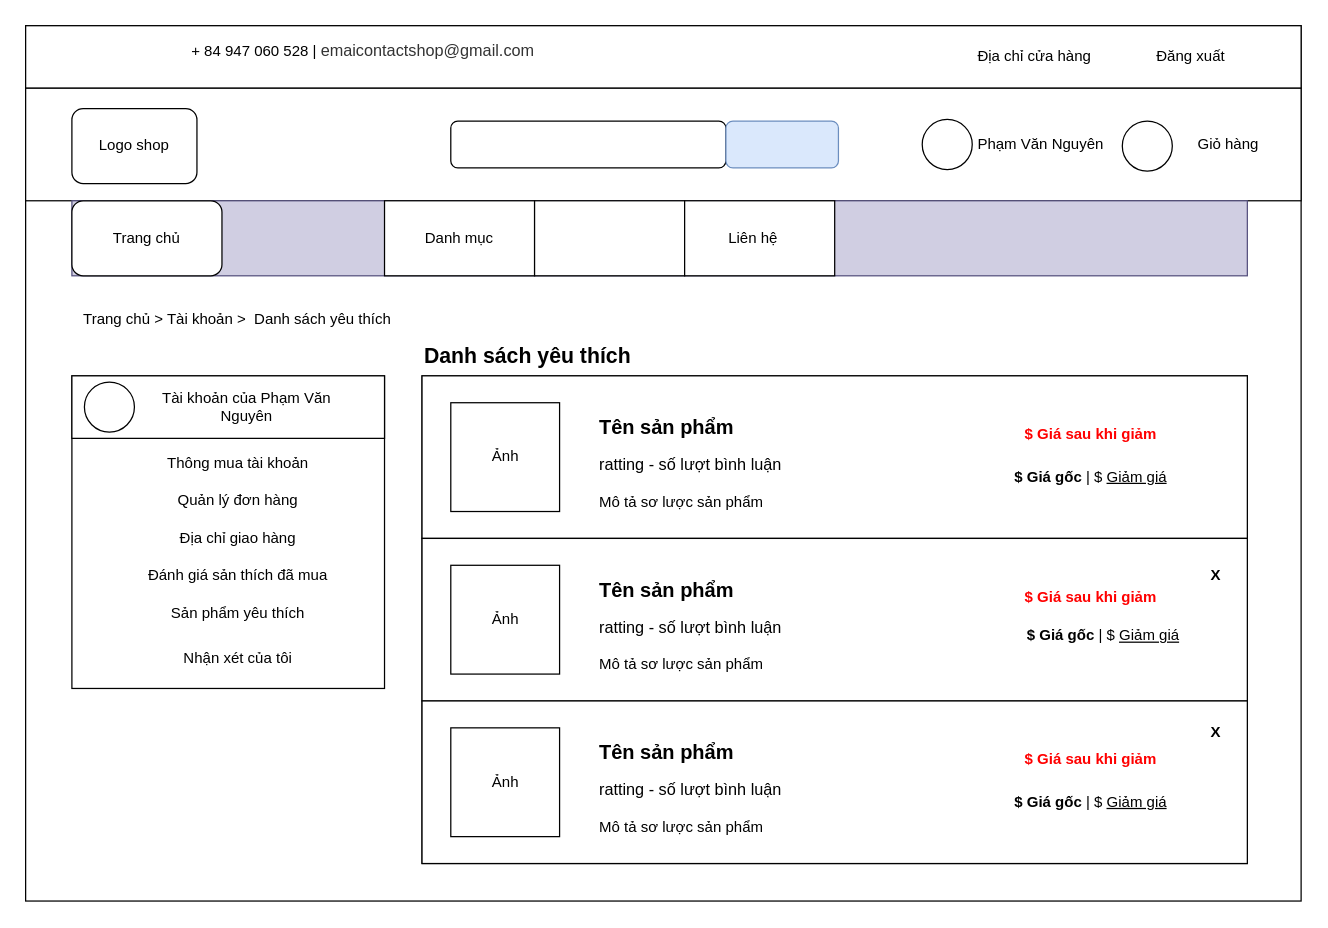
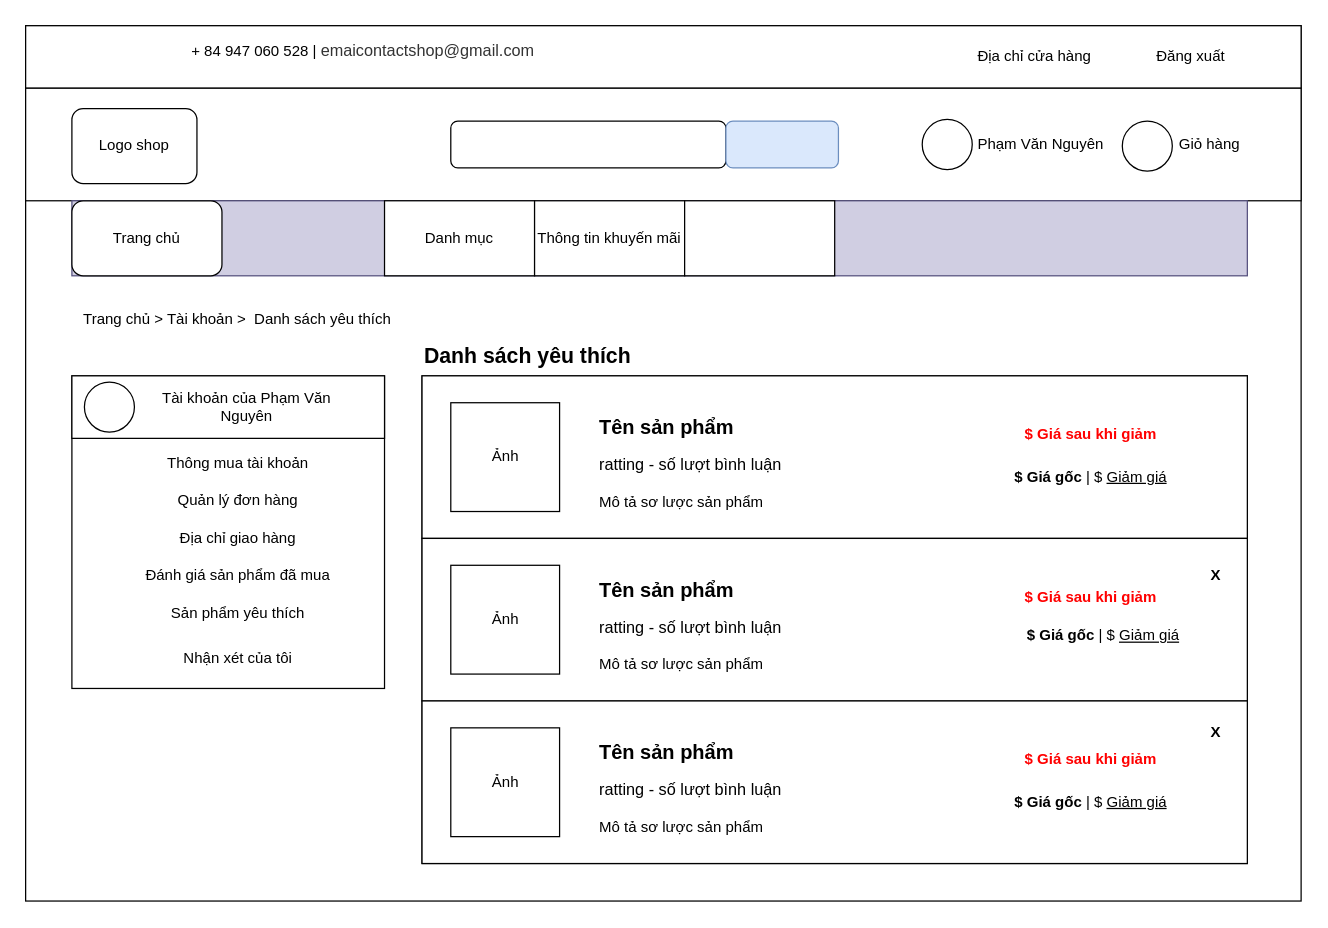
(1228, 144) -> (1209, 144)
none -> (609, 238)
(753, 238) -> none
(238, 576) -> (238, 576)
